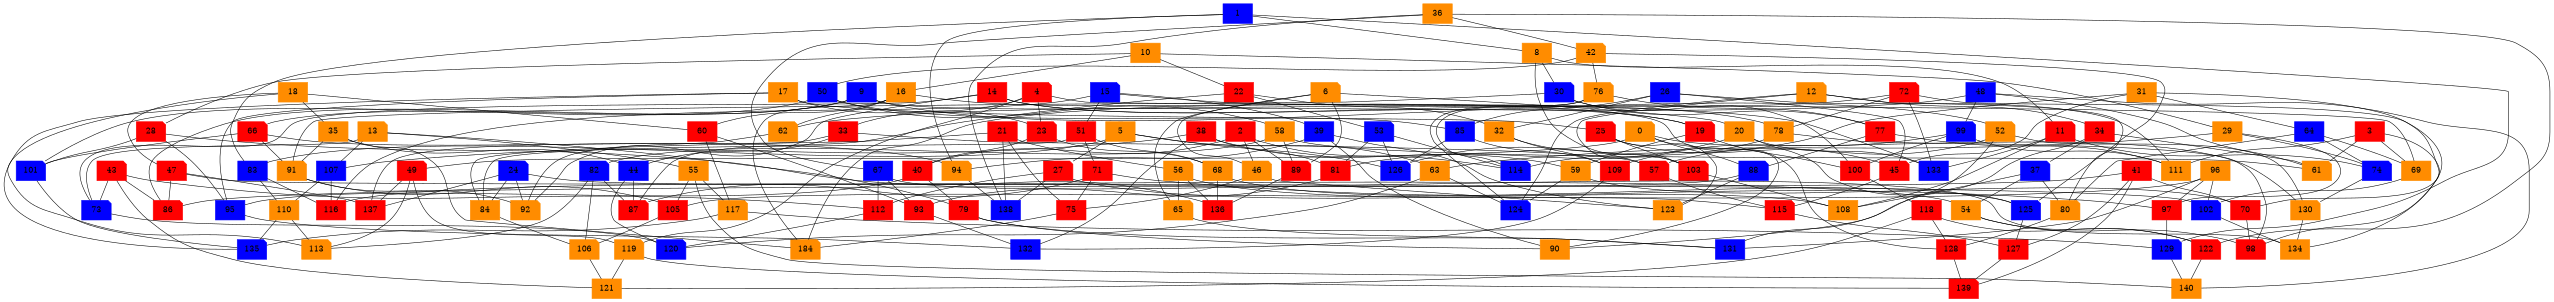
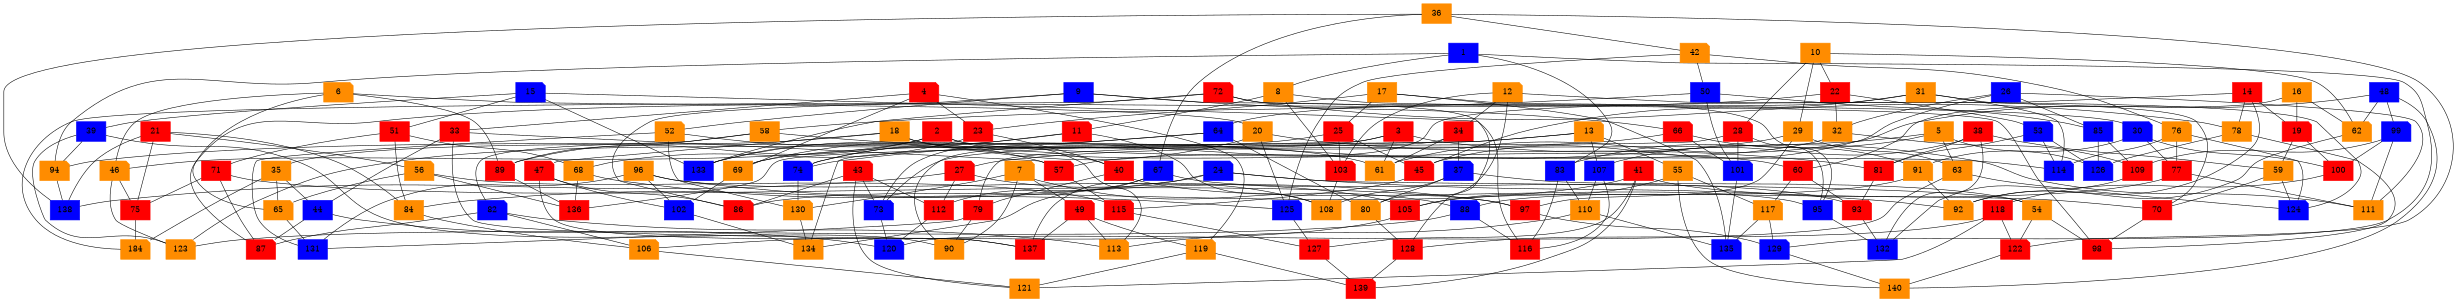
(1023, 73) -> (2101, 61)
(762, 124) -> none
(1640, 132) -> (1020, 171)
(313, 151) -> (277, 191)
